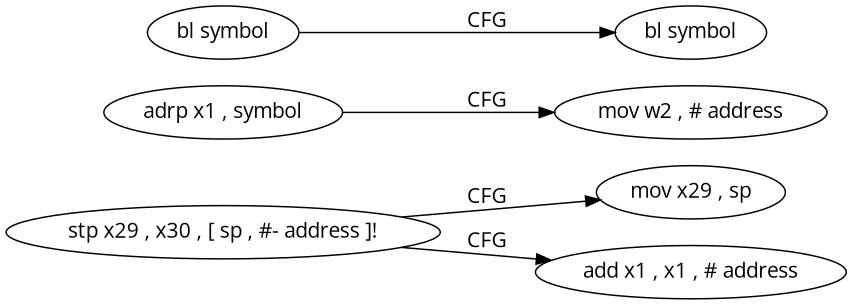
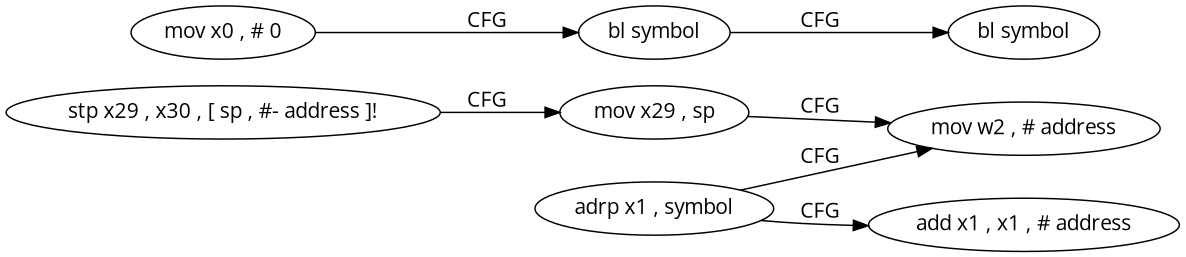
none -> (223, 33)
none -> (811, 119)
(469, 253) -> (807, 224)
